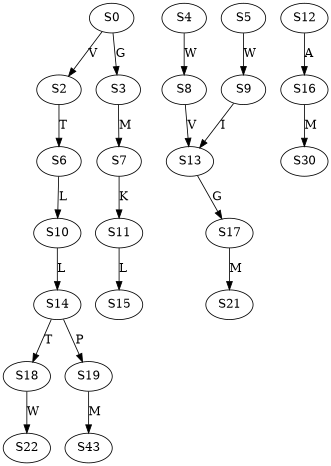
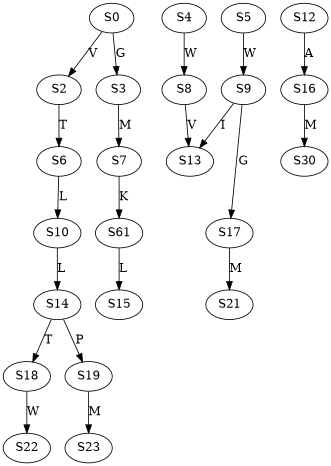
(208, 194) -> (237, 157)
(119, 233) -> (119, 233)
(89, 448) -> (89, 448)
